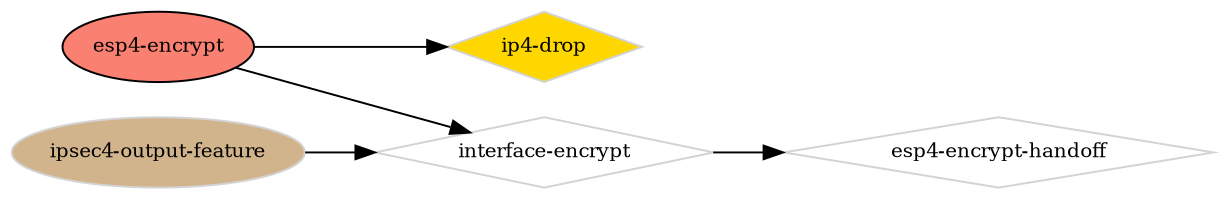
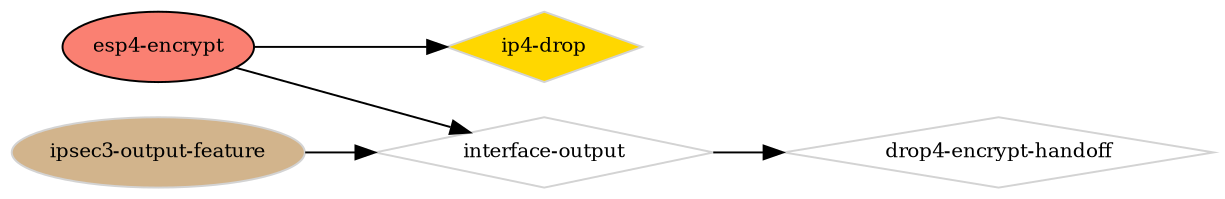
(158, 152) -> (158, 152)
(544, 152) -> (544, 152)
(999, 152) -> (999, 152)
